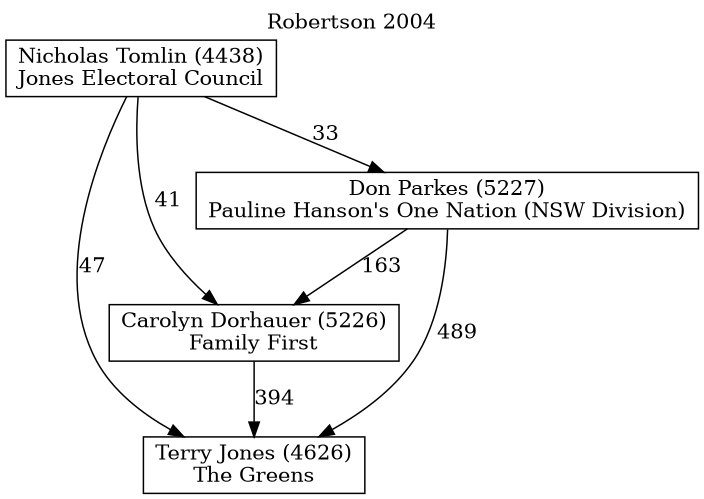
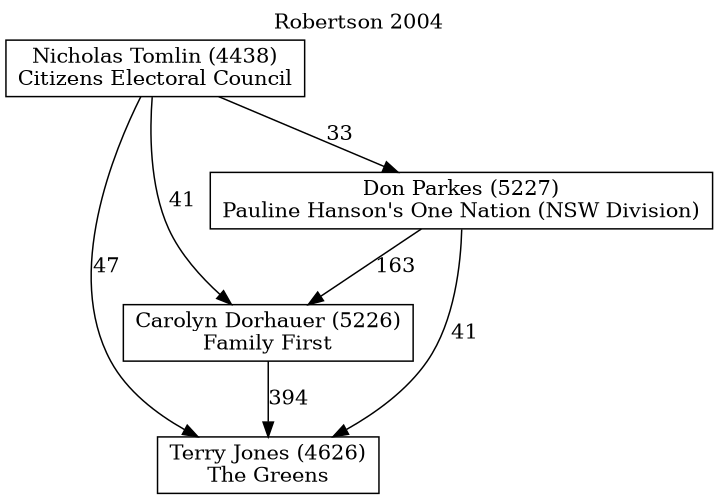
(141, 68) -> (155, 68)
(458, 333) -> (465, 333)
